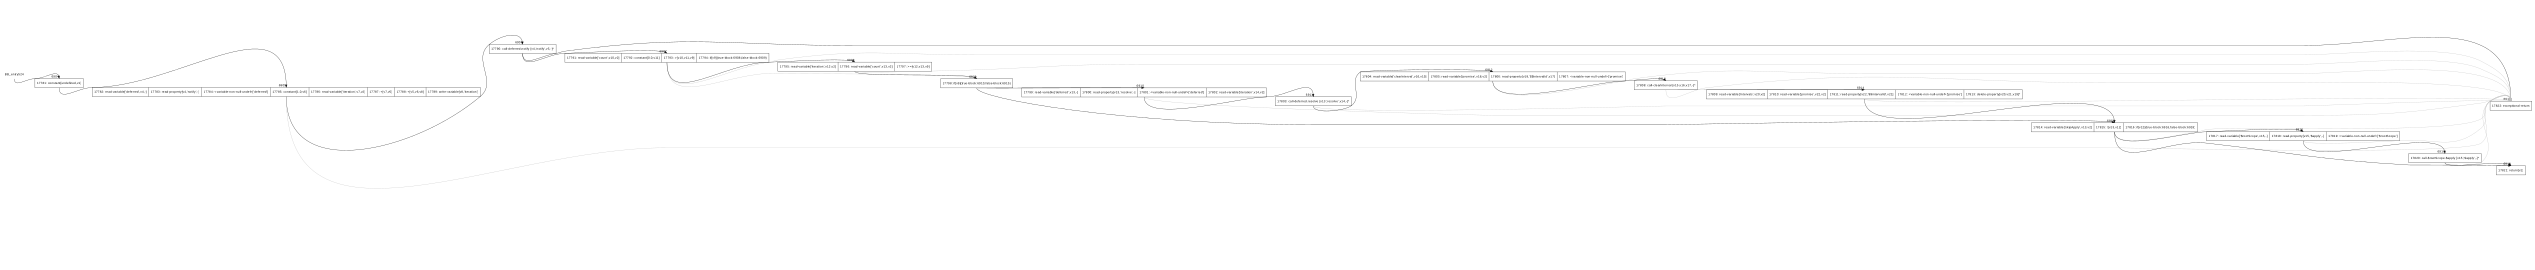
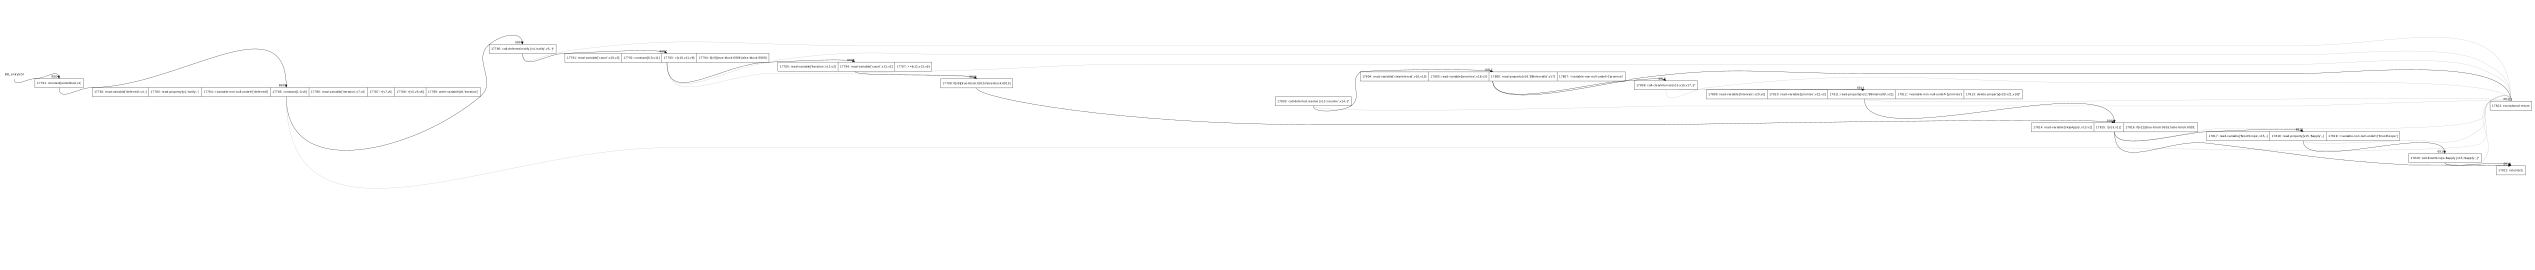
(1531, 45) -> (1531, 45)
(2003, 74) -> (2003, 74)
(1144, 92) -> none
